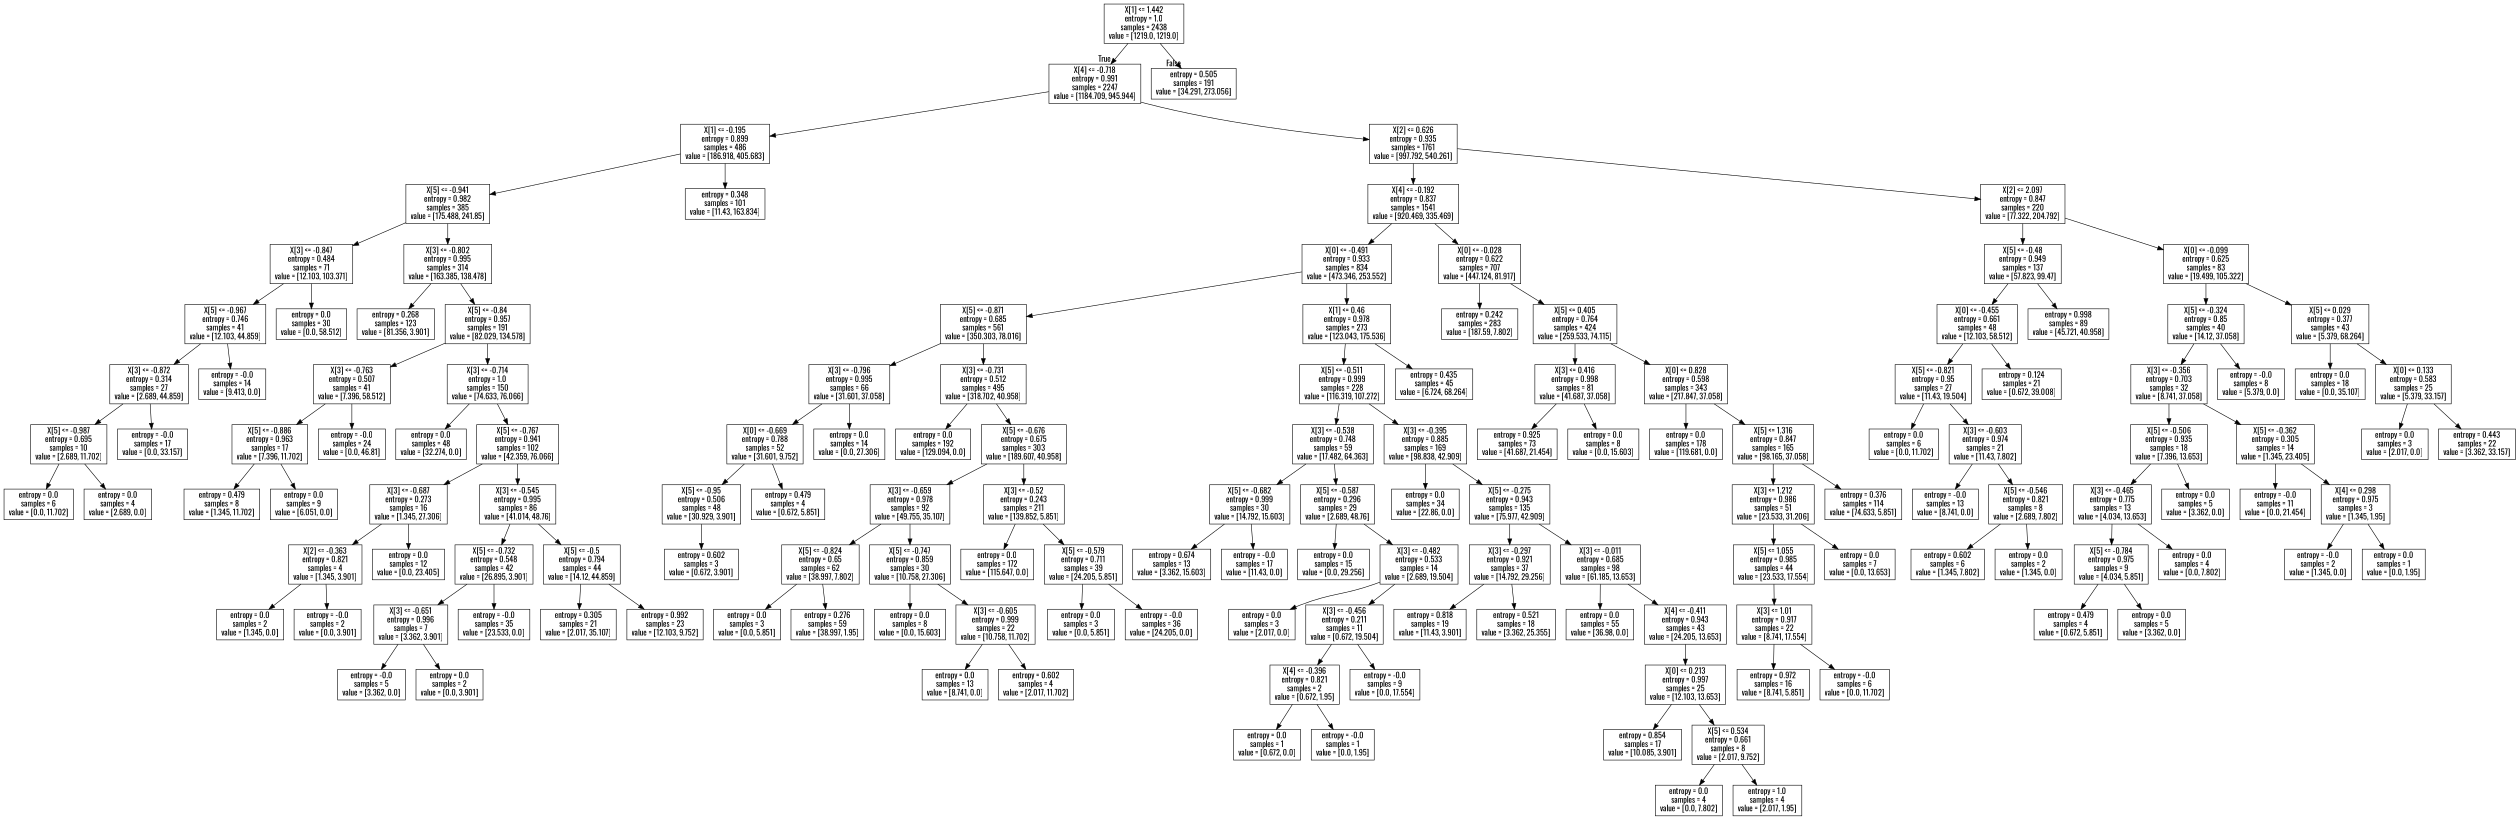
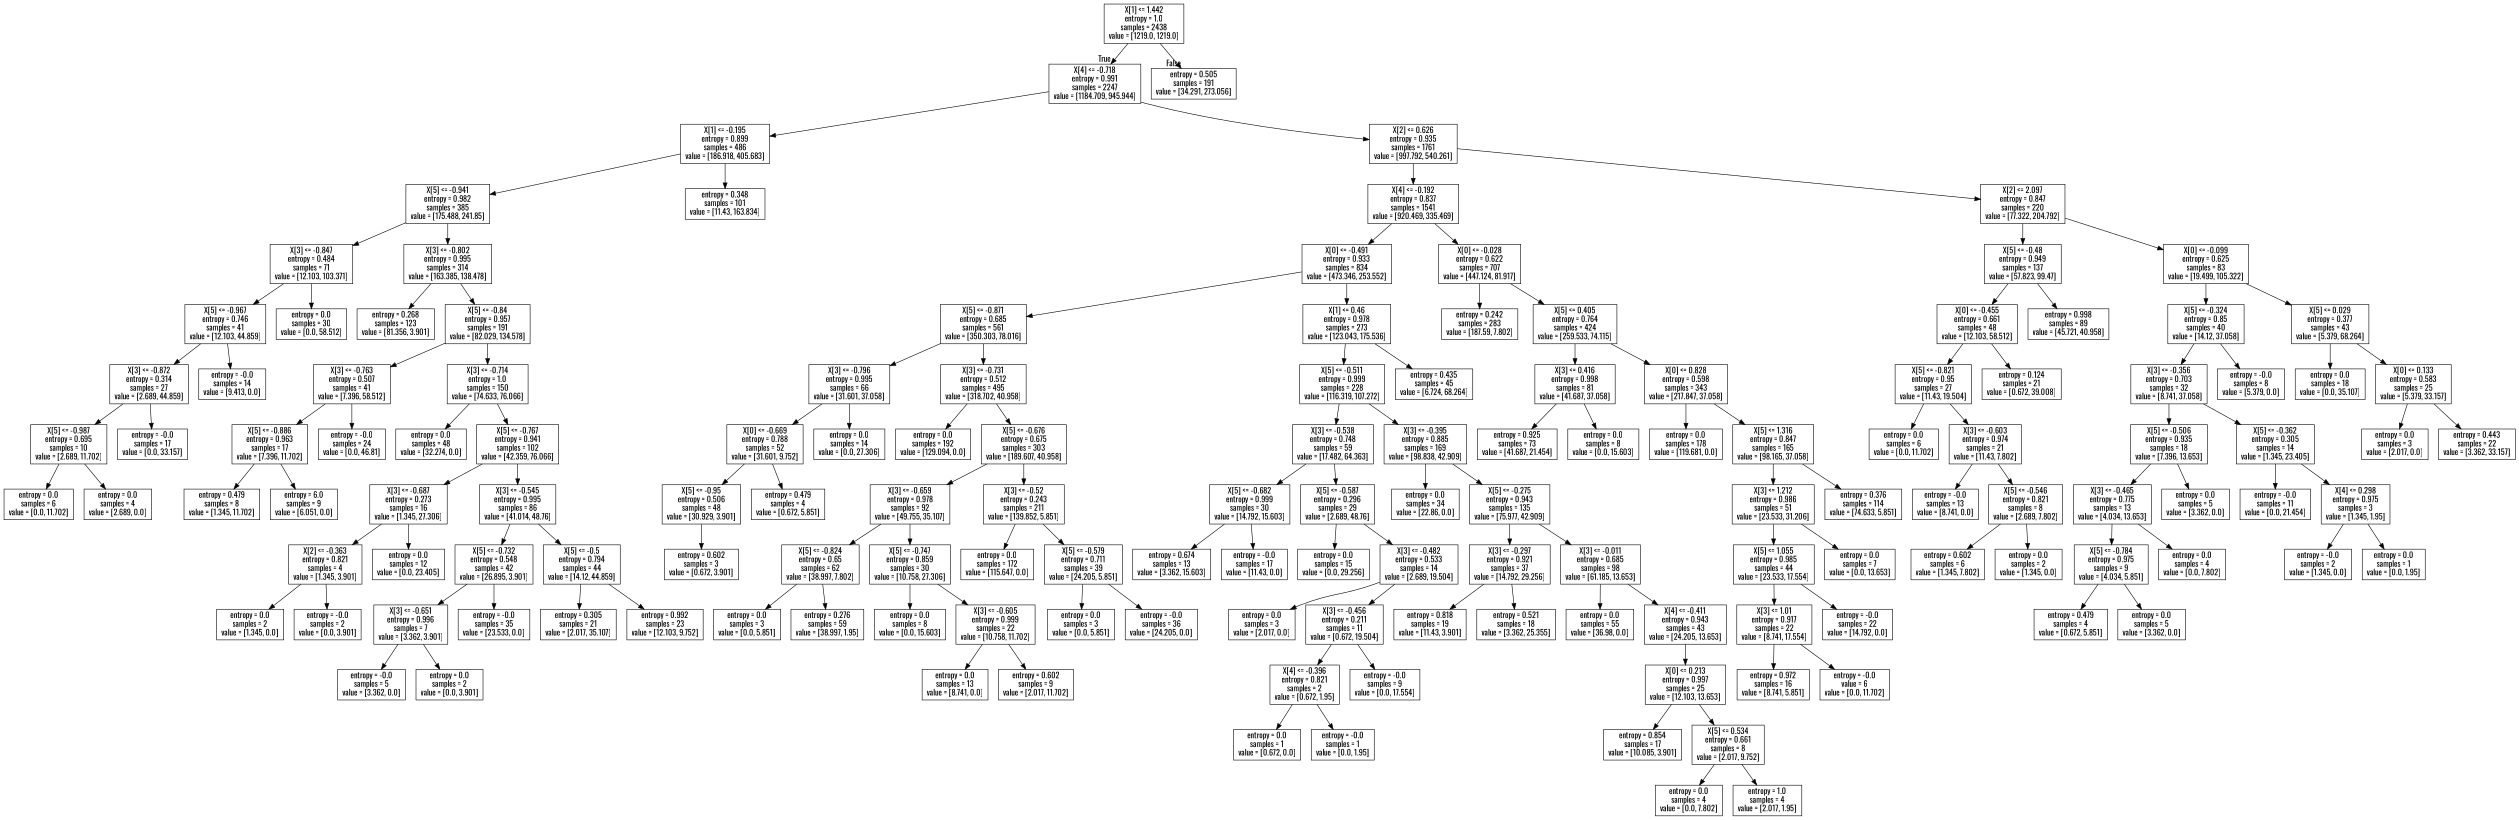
(304, 504) -> (304, 504)
none -> (1858, 625)
(1036, 685) -> (1036, 685)
(1855, 685) -> (1855, 685)
